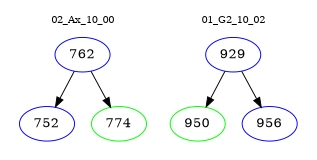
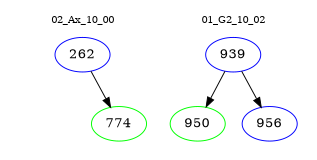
(83, 55) -> (83, 55)
(233, 55) -> (233, 55)
(47, 124) -> none
